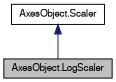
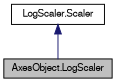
(58, 14) -> (58, 14)
